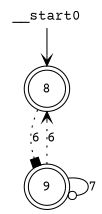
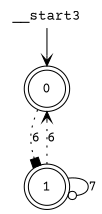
(47, 16) -> (47, 16)
(47, 89) -> (47, 89)
(47, 187) -> (47, 187)
